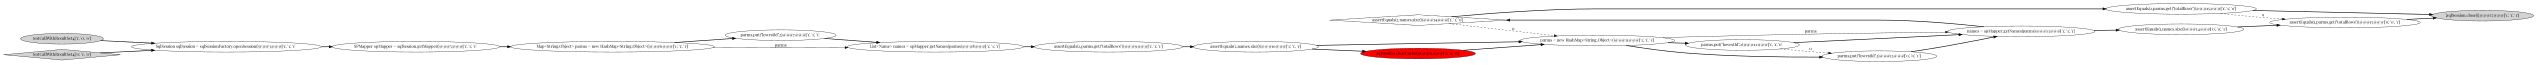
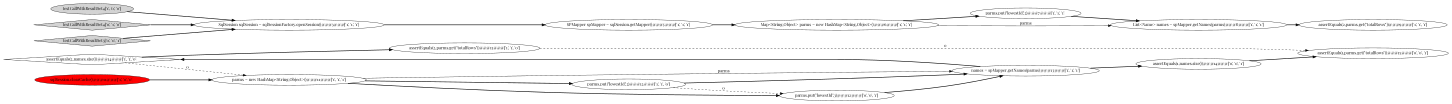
(2482, 16) -> none
none -> (92, 41)
(1256, 47) -> none
